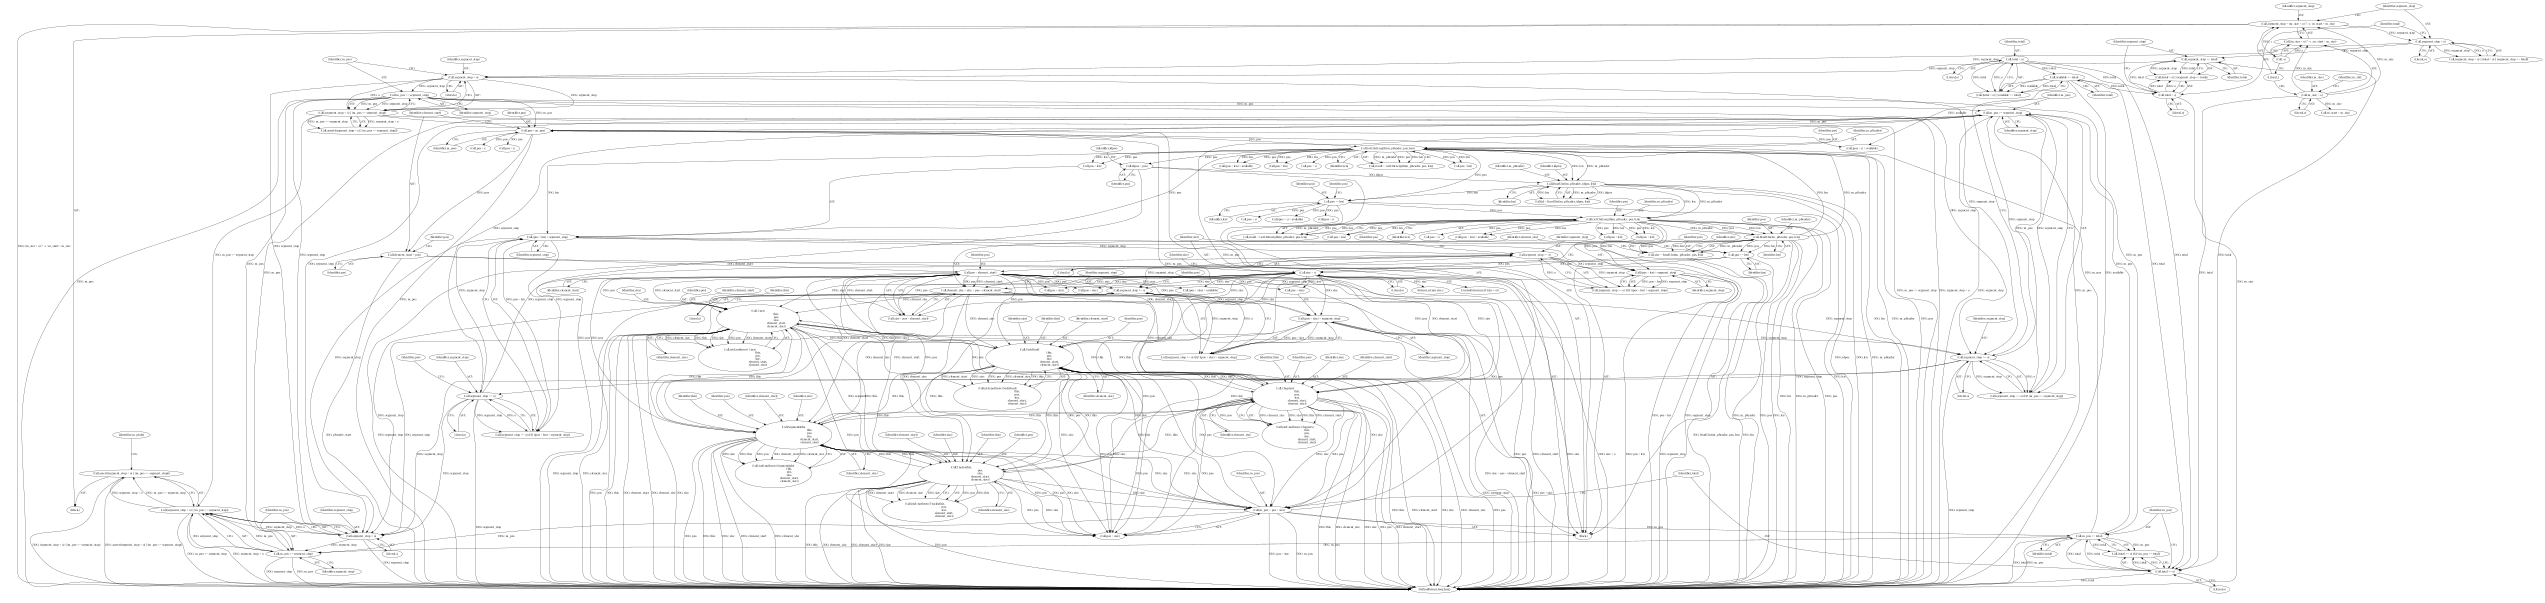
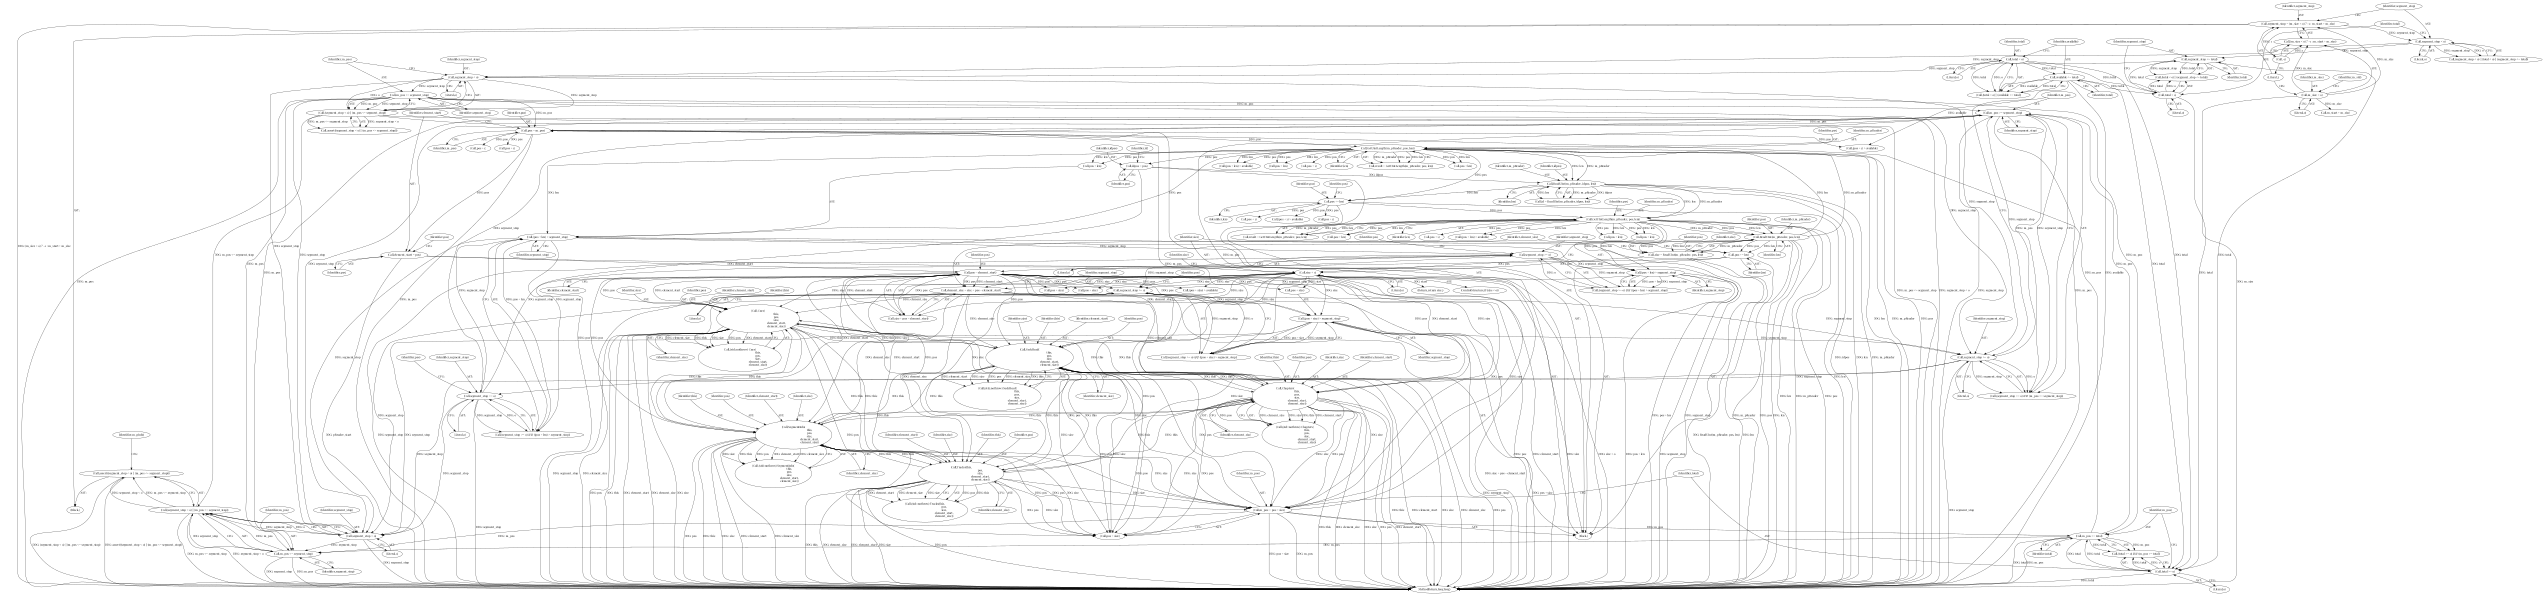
none -> (2066, 42)
none -> (1140, 148)
(1420, 282) -> (1420, 282)
none -> (1511, 374)
(857, 396) -> (857, 396)
